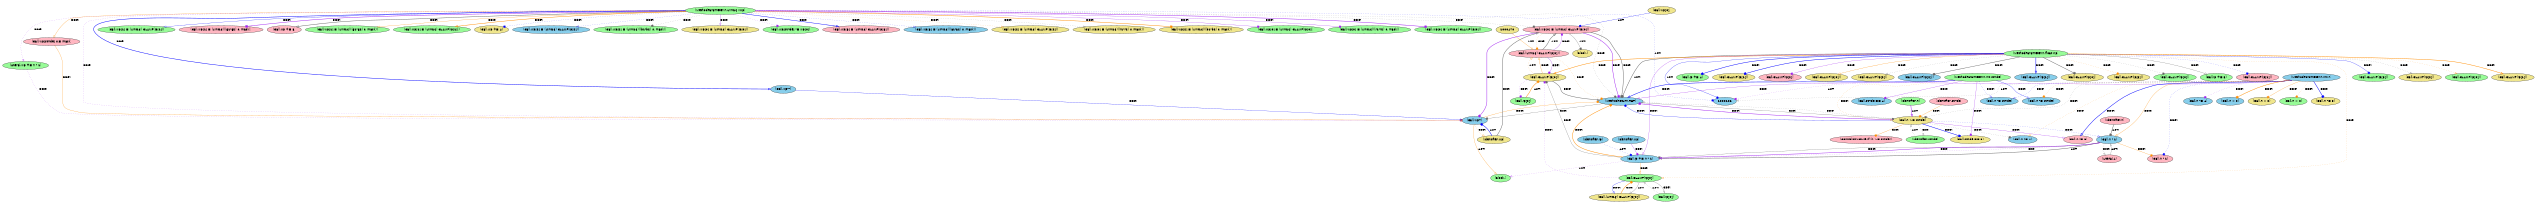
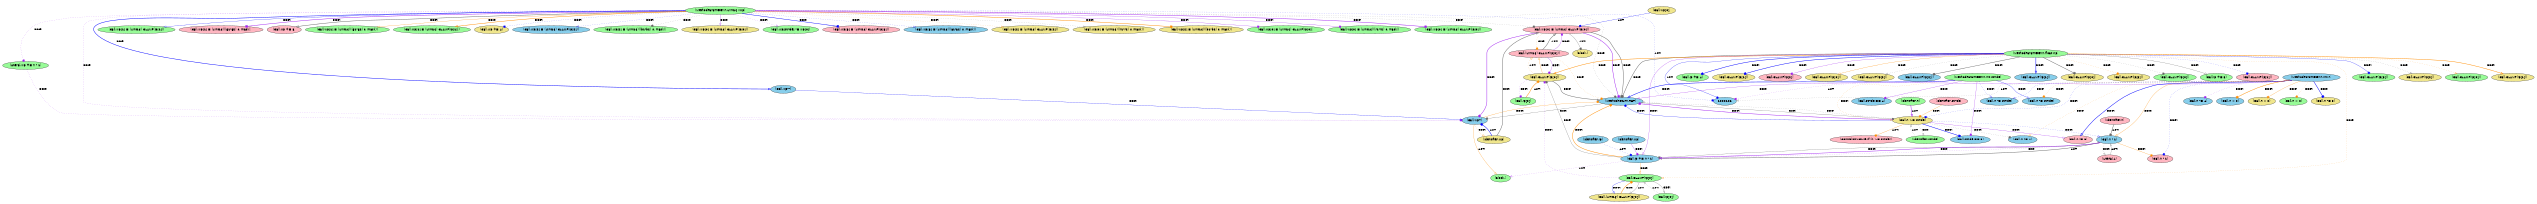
(340, 13) -> (340, 13)
(755, 20) -> (755, 20)
(789, 20) -> (789, 20)
(1507, 30) -> none
(52, 42) -> none
(1638, 77) -> (1638, 77)
(2077, 87) -> (2077, 87)
(1896, 130) -> (1896, 130)
(1970, 140) -> (1970, 140)
